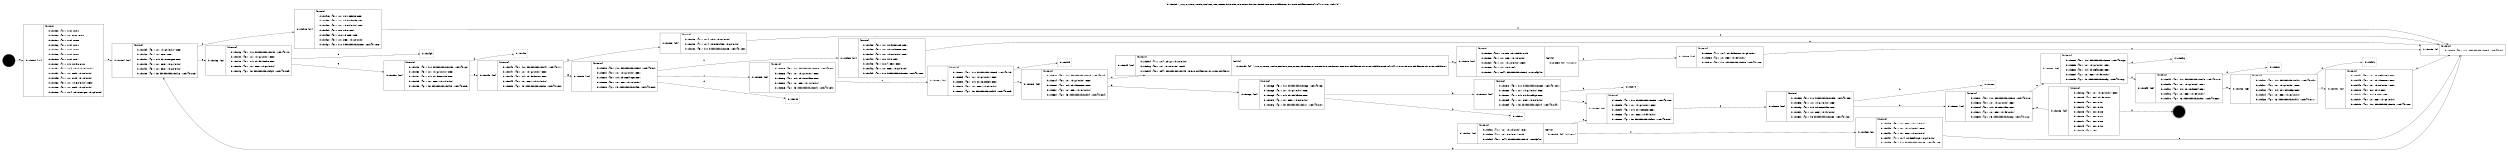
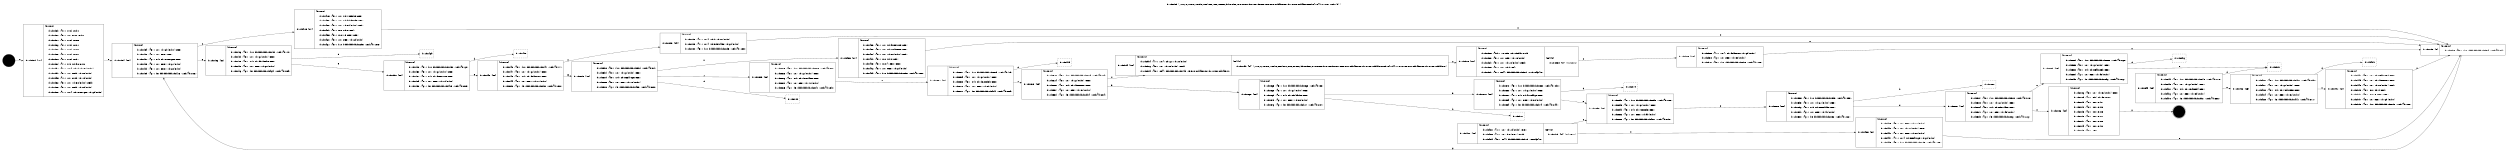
(2131, 78) -> (2196, 68)
(2041, 109) -> (2040, 111)
